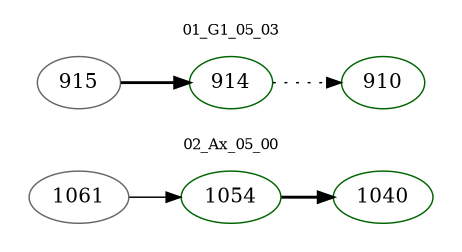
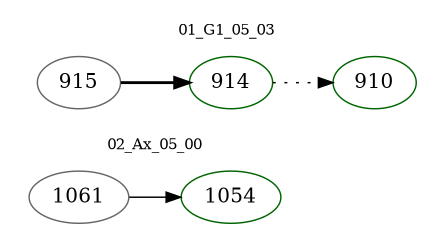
(383, 197) -> none
